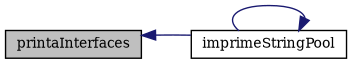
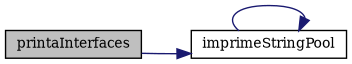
(173, 35) -> (159, 54)
